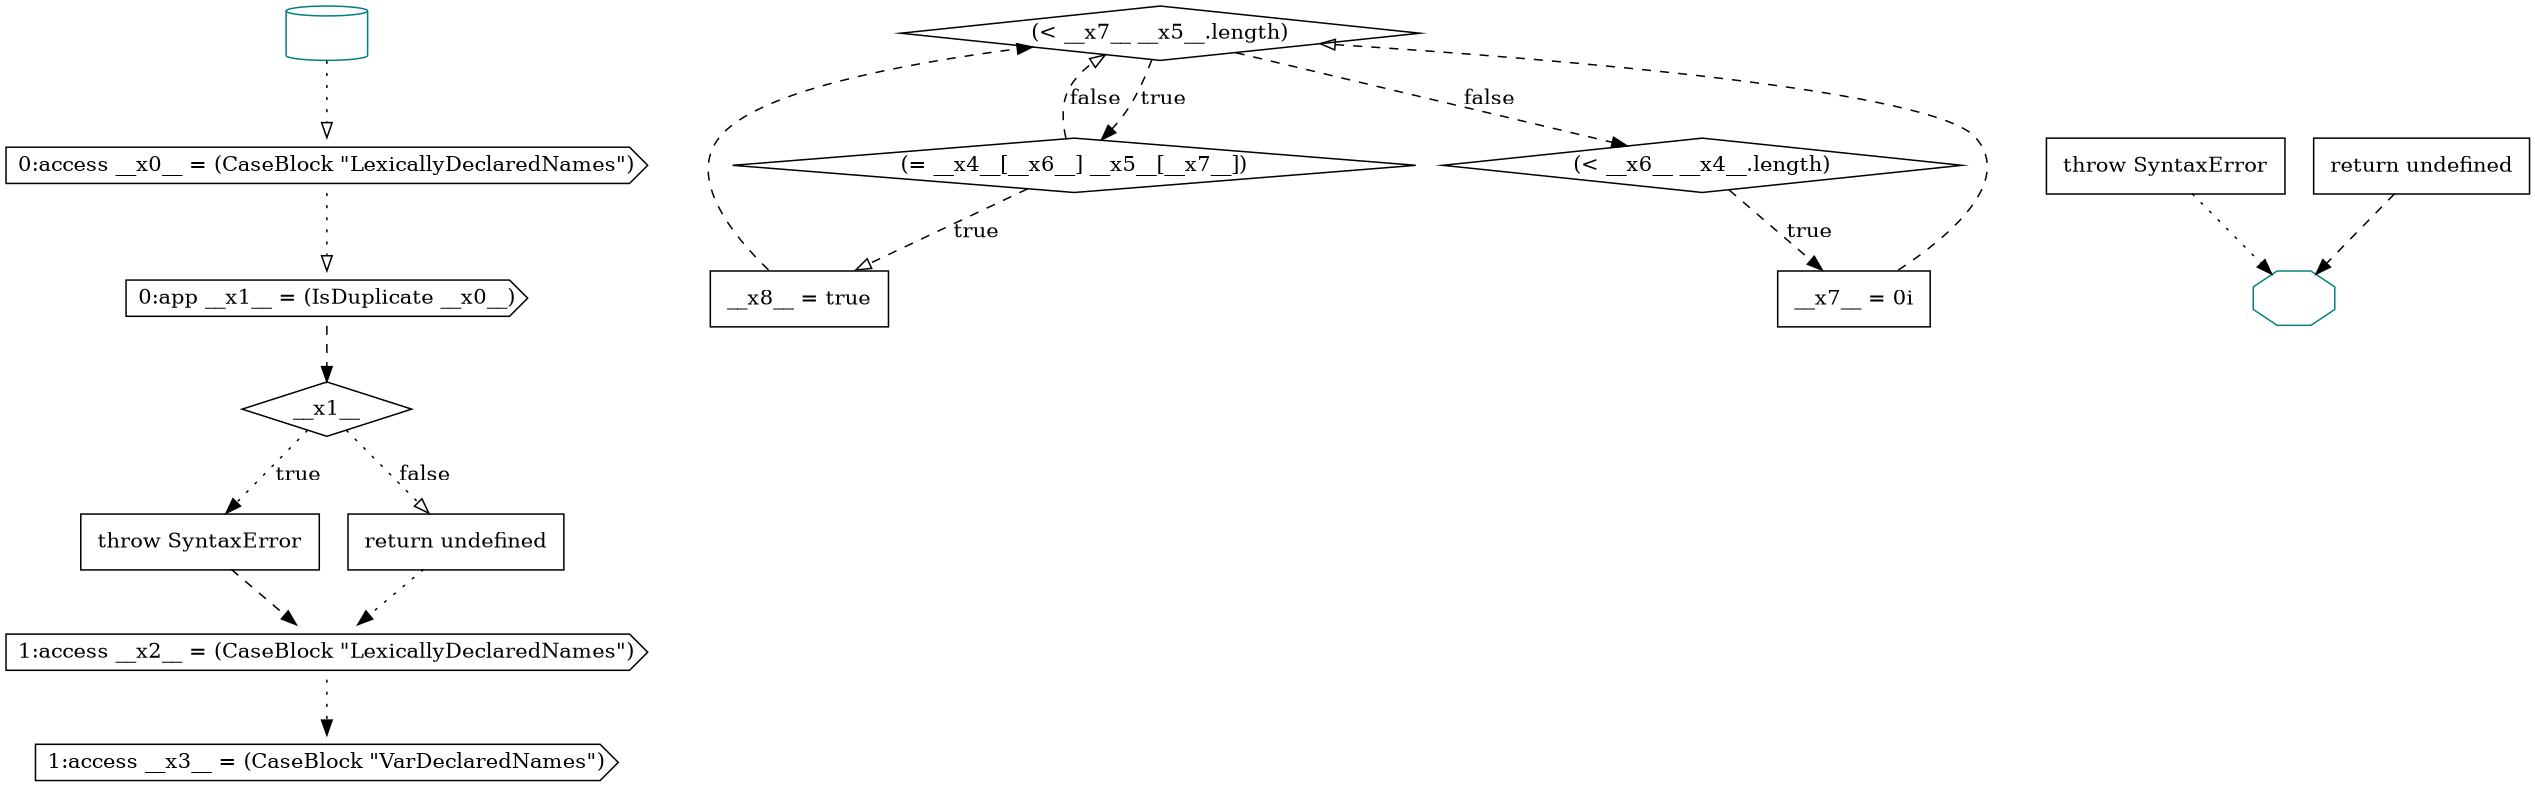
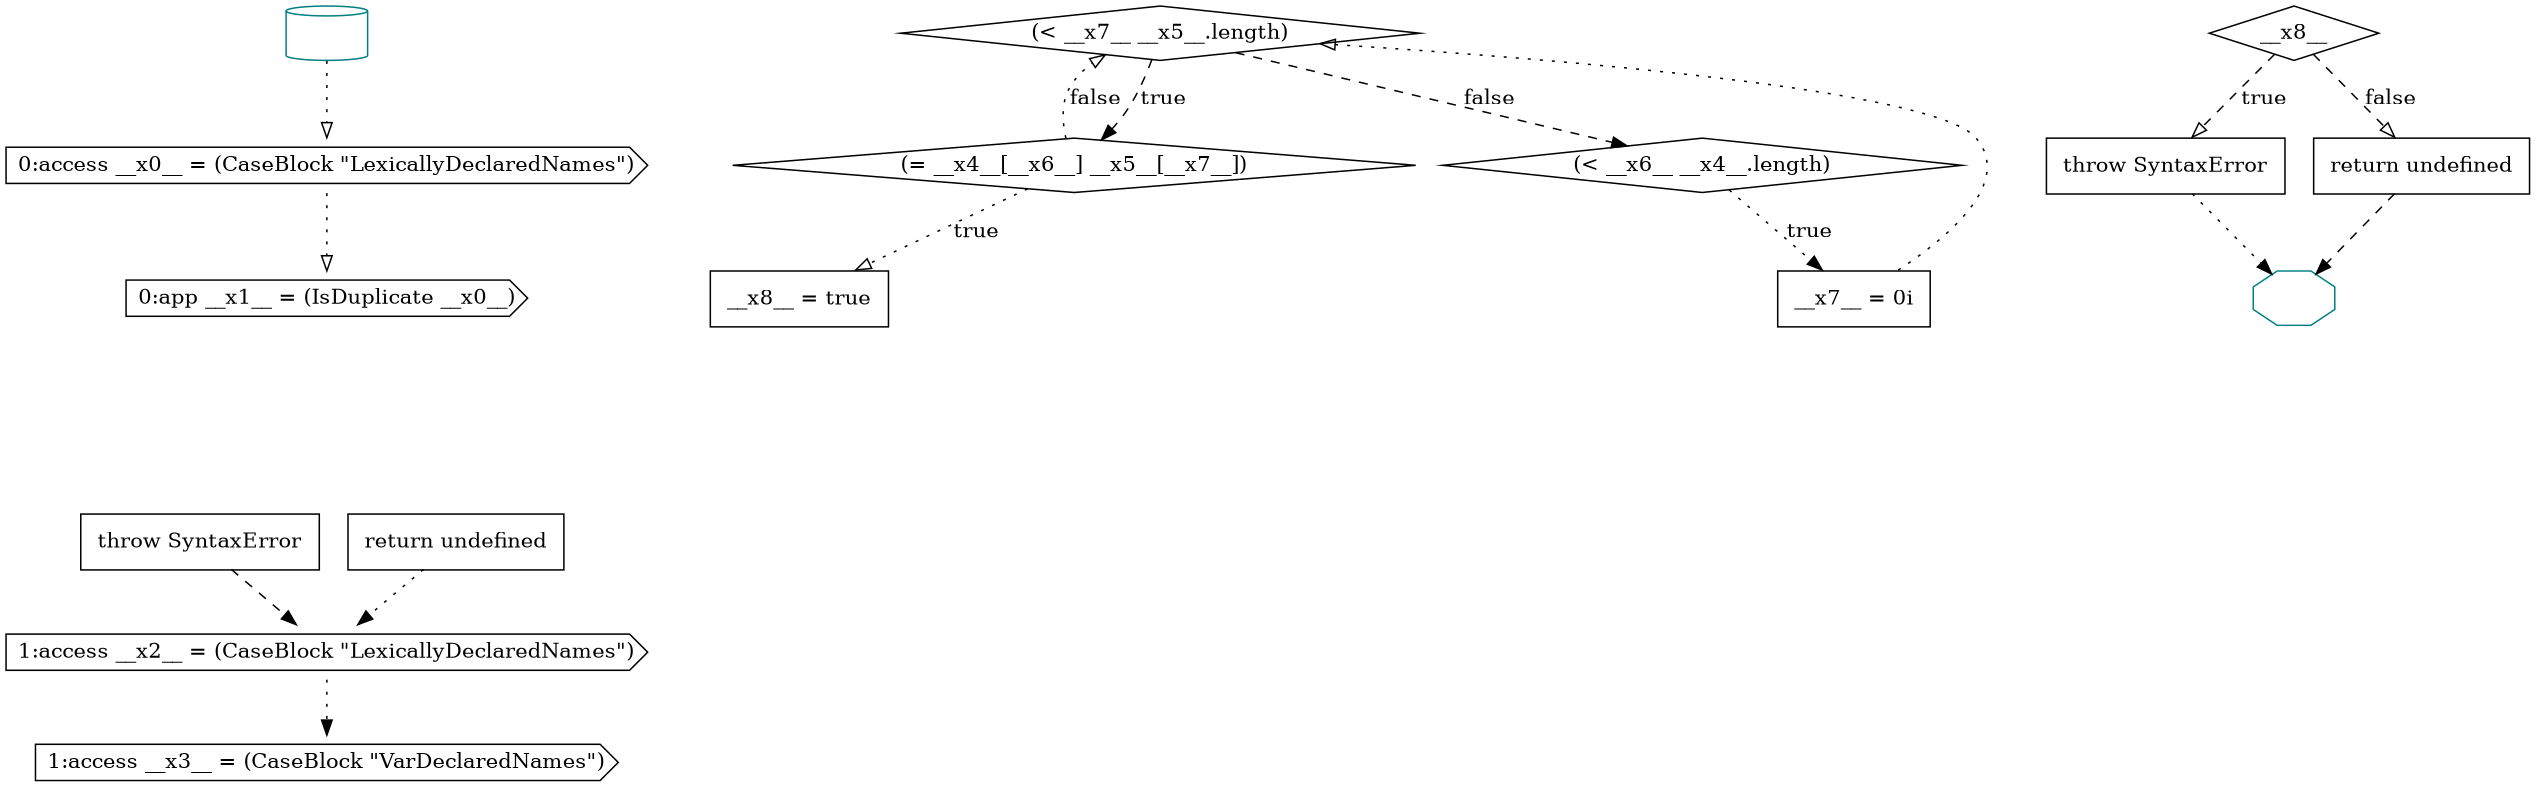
none -> (2294, 33)
(1745, 82) -> (1745, 82)
(1066, 96) -> (1066, 96)
(788, 97) -> none
(1770, 225) -> (1770, 225)
(949, 226) -> (949, 226)
(327, 409) -> none
